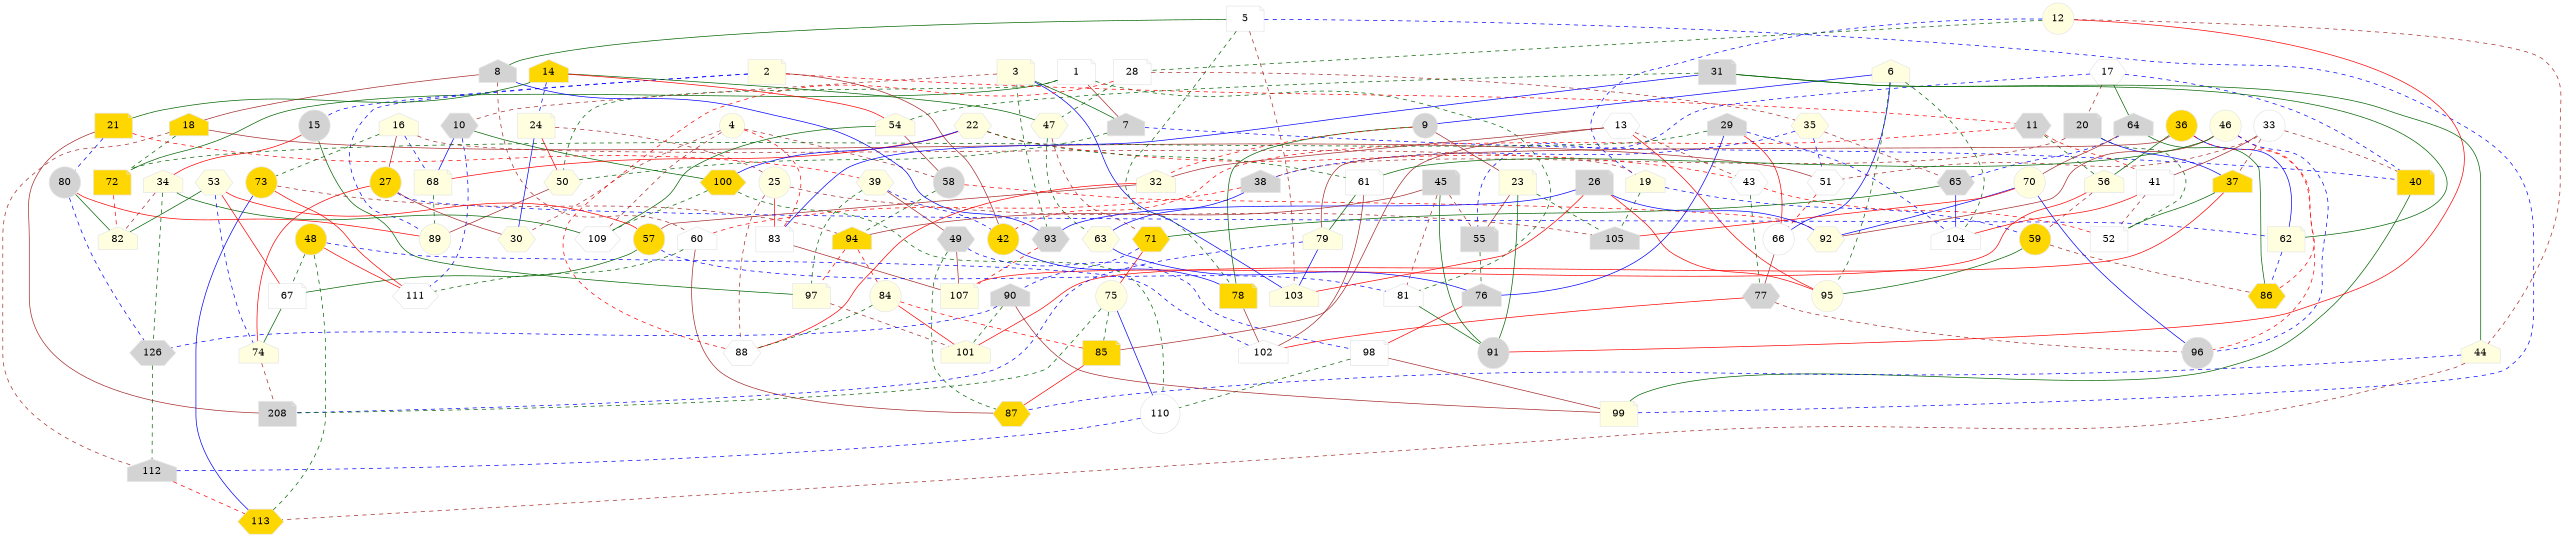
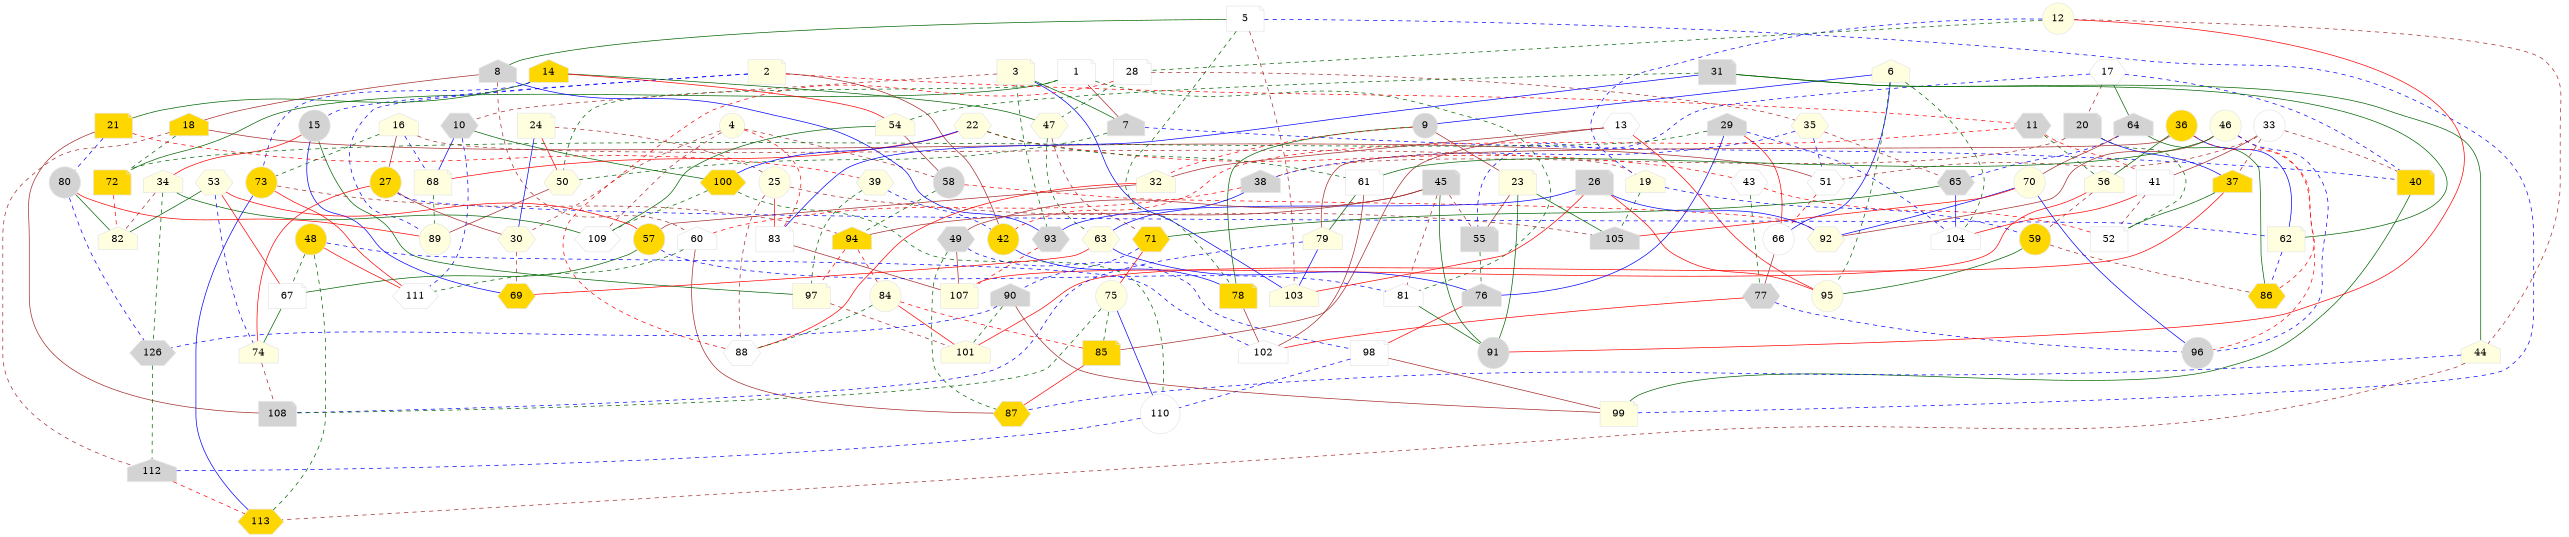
(542, 99) -> (377, 92)
(1685, 154) -> none
(917, 212) -> (1102, 201)
(1569, 213) -> (1569, 213)
none -> (517, 296)
(1946, 335) -> (1946, 335)
(1286, 377) -> (1286, 377)
(277, 414) -> (277, 414)
